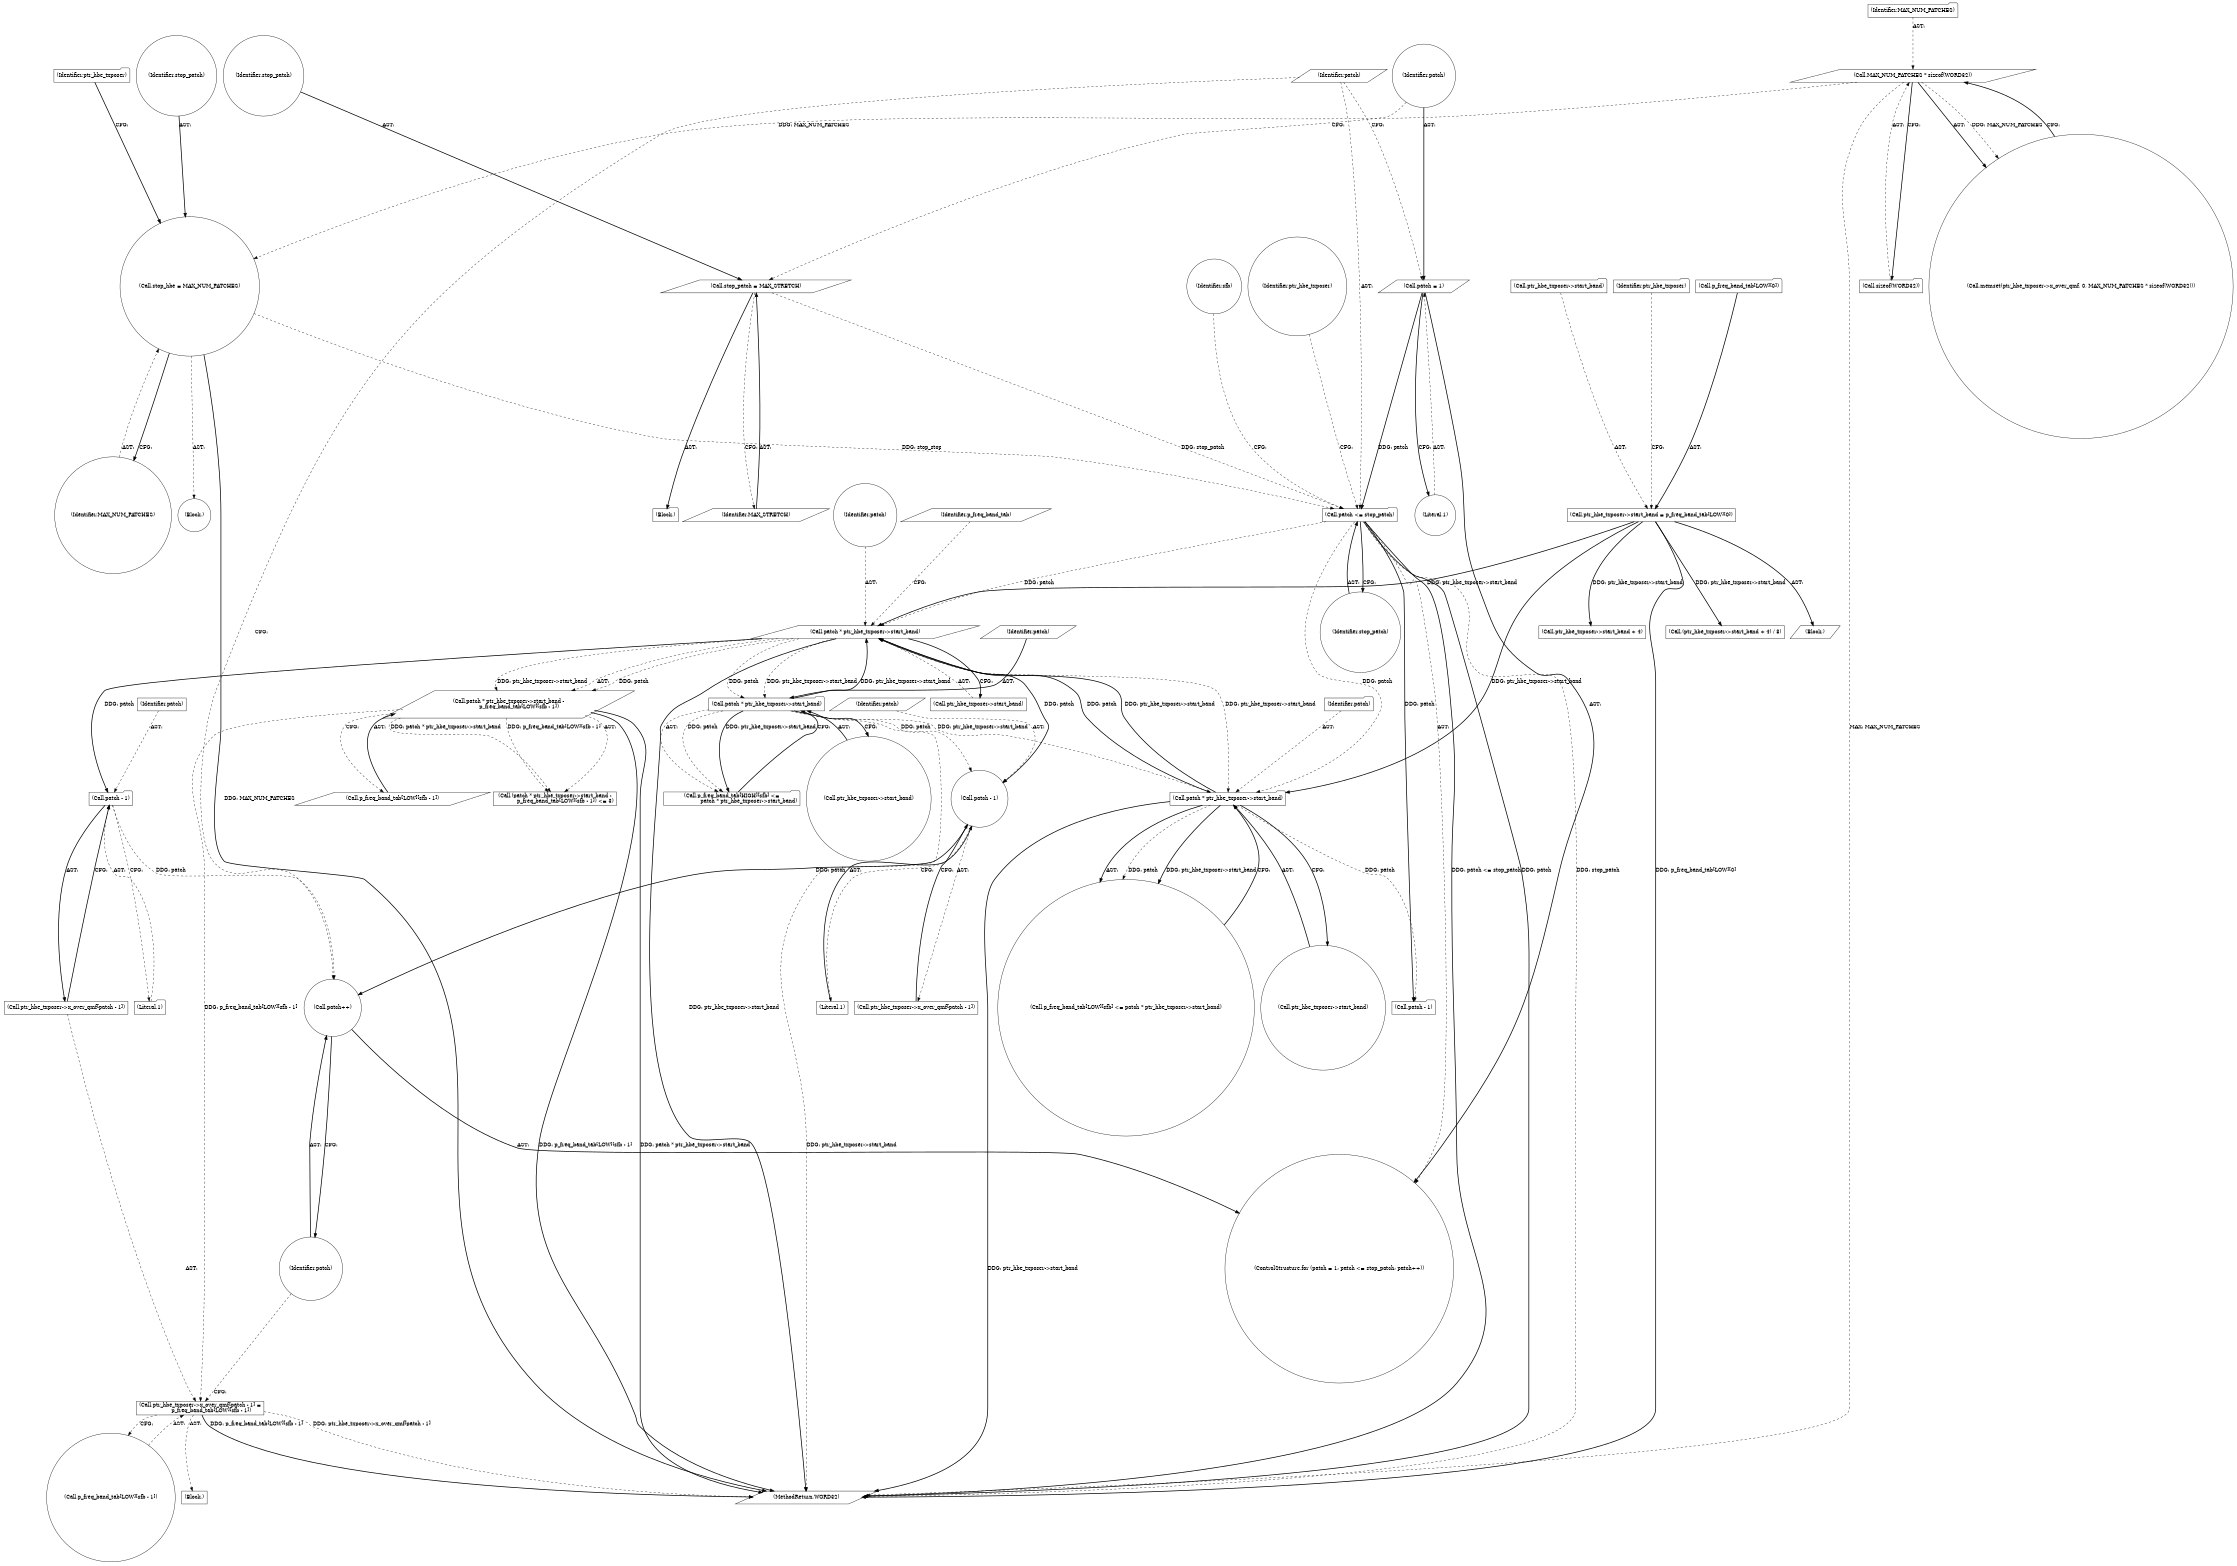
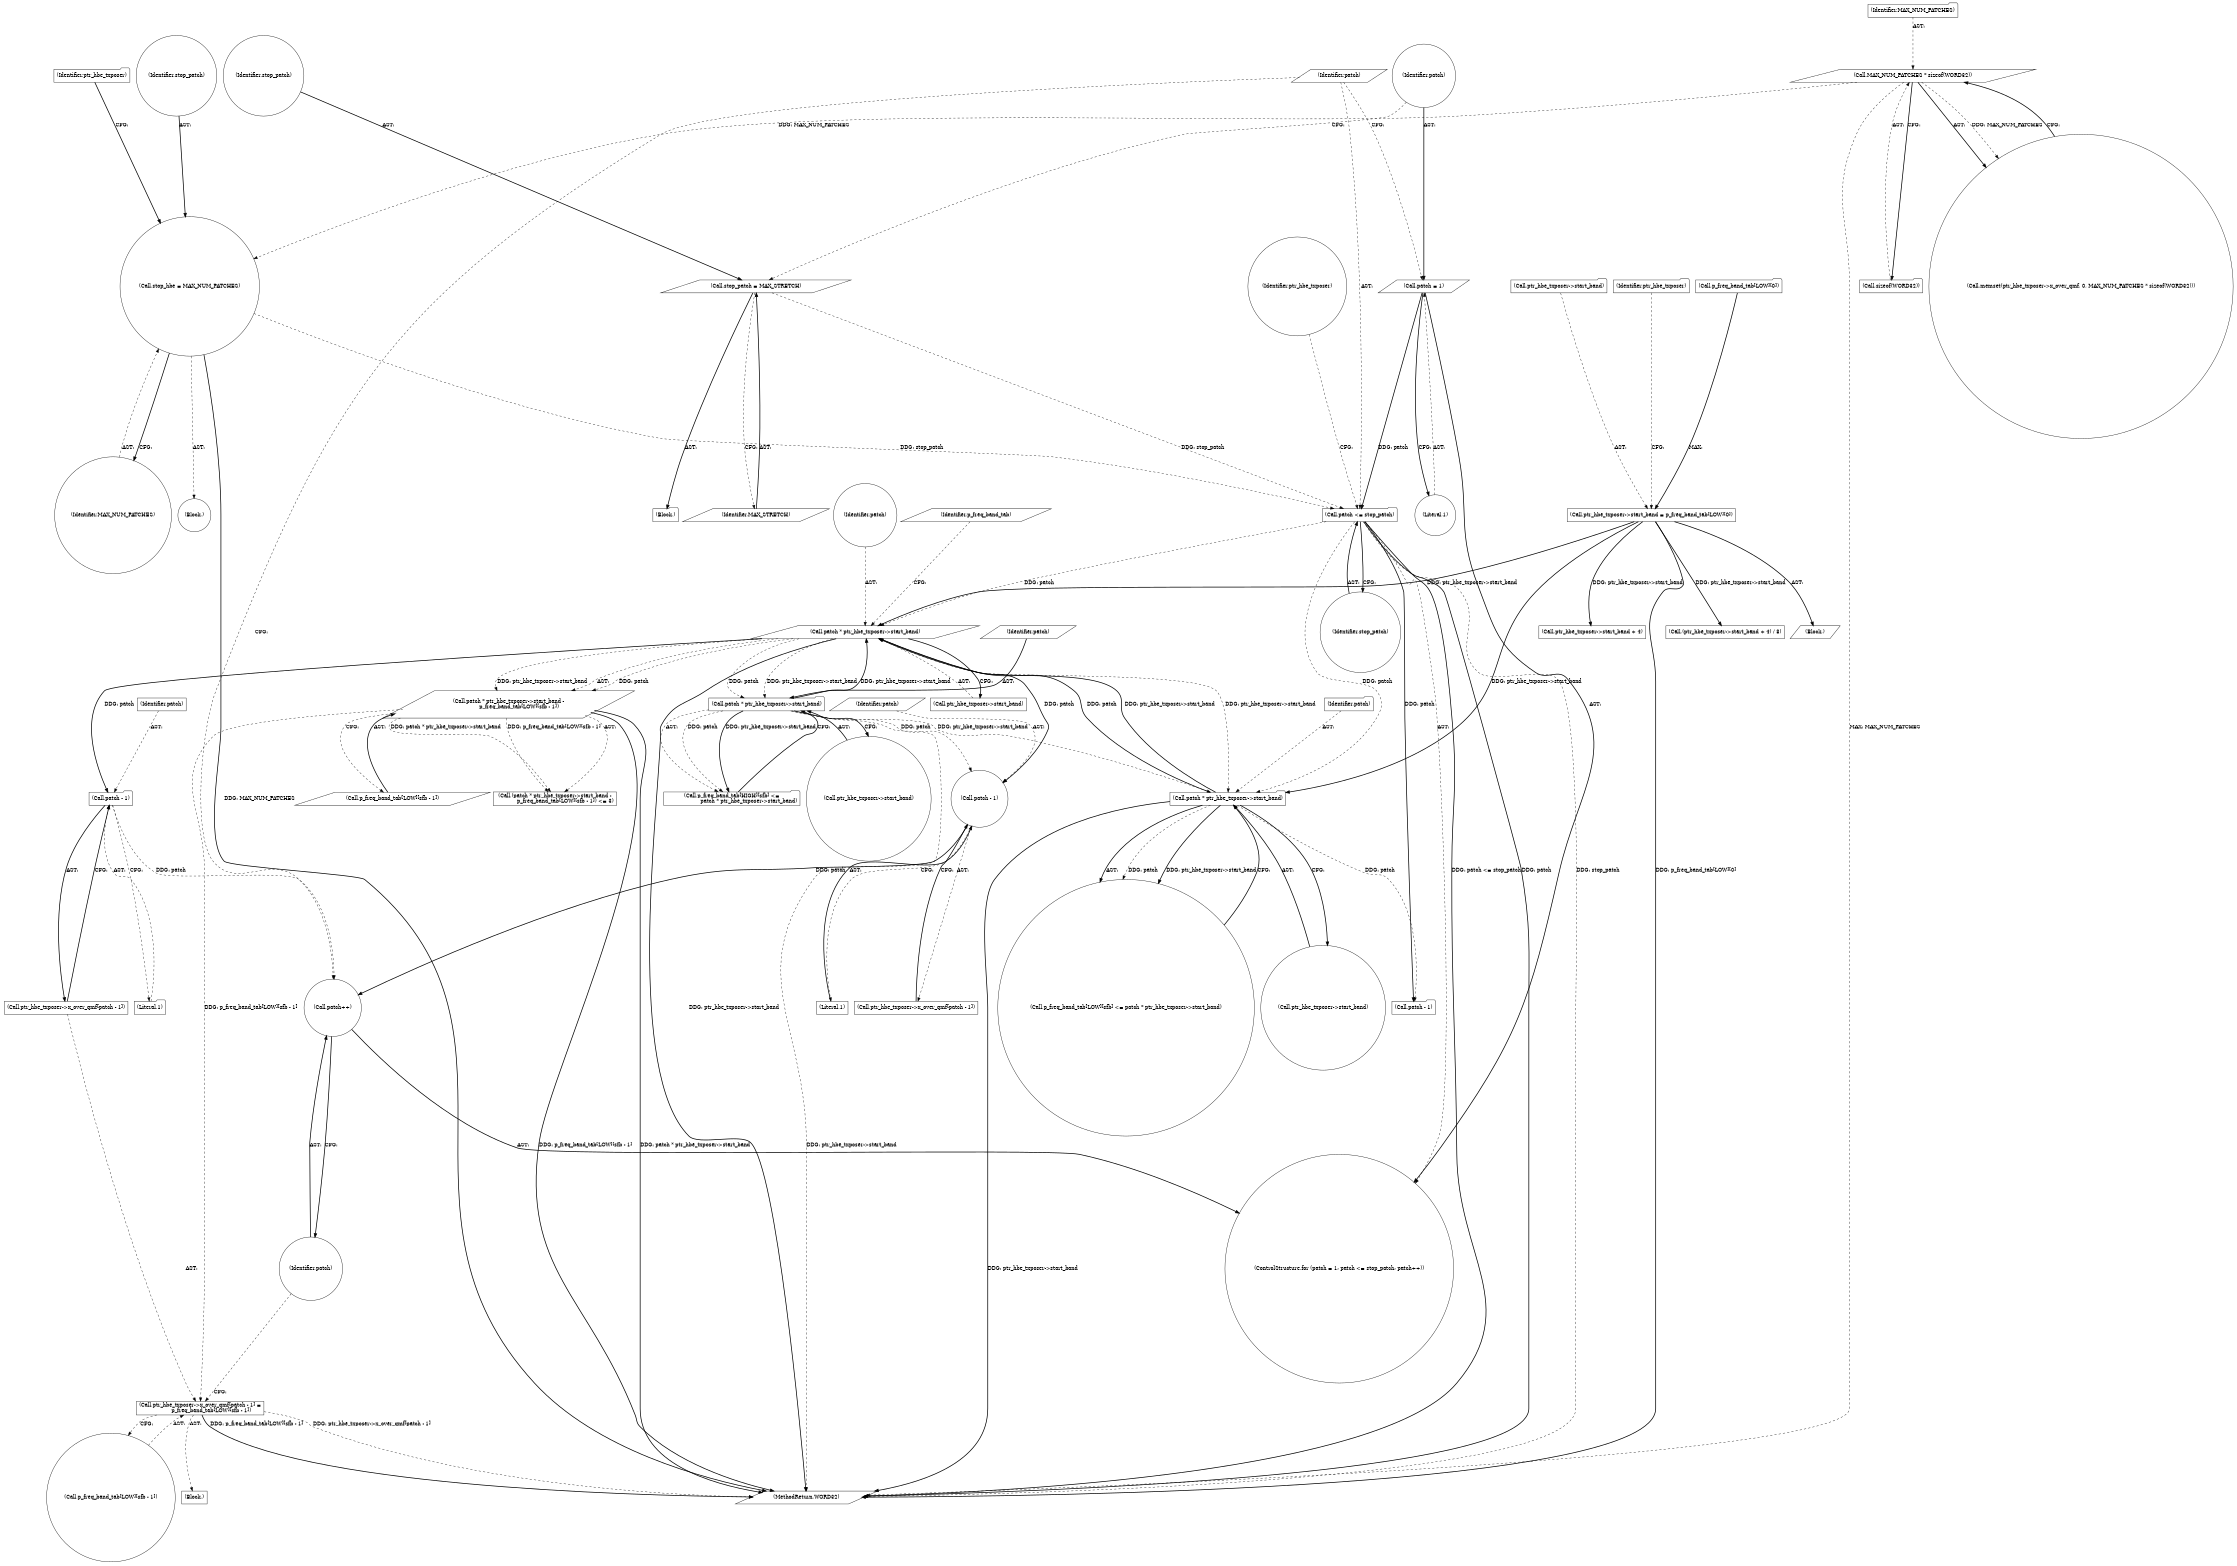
(1214, 286) -> none
(922, 448) -> (922, 448)
(1697, 448) -> (1697, 448)
